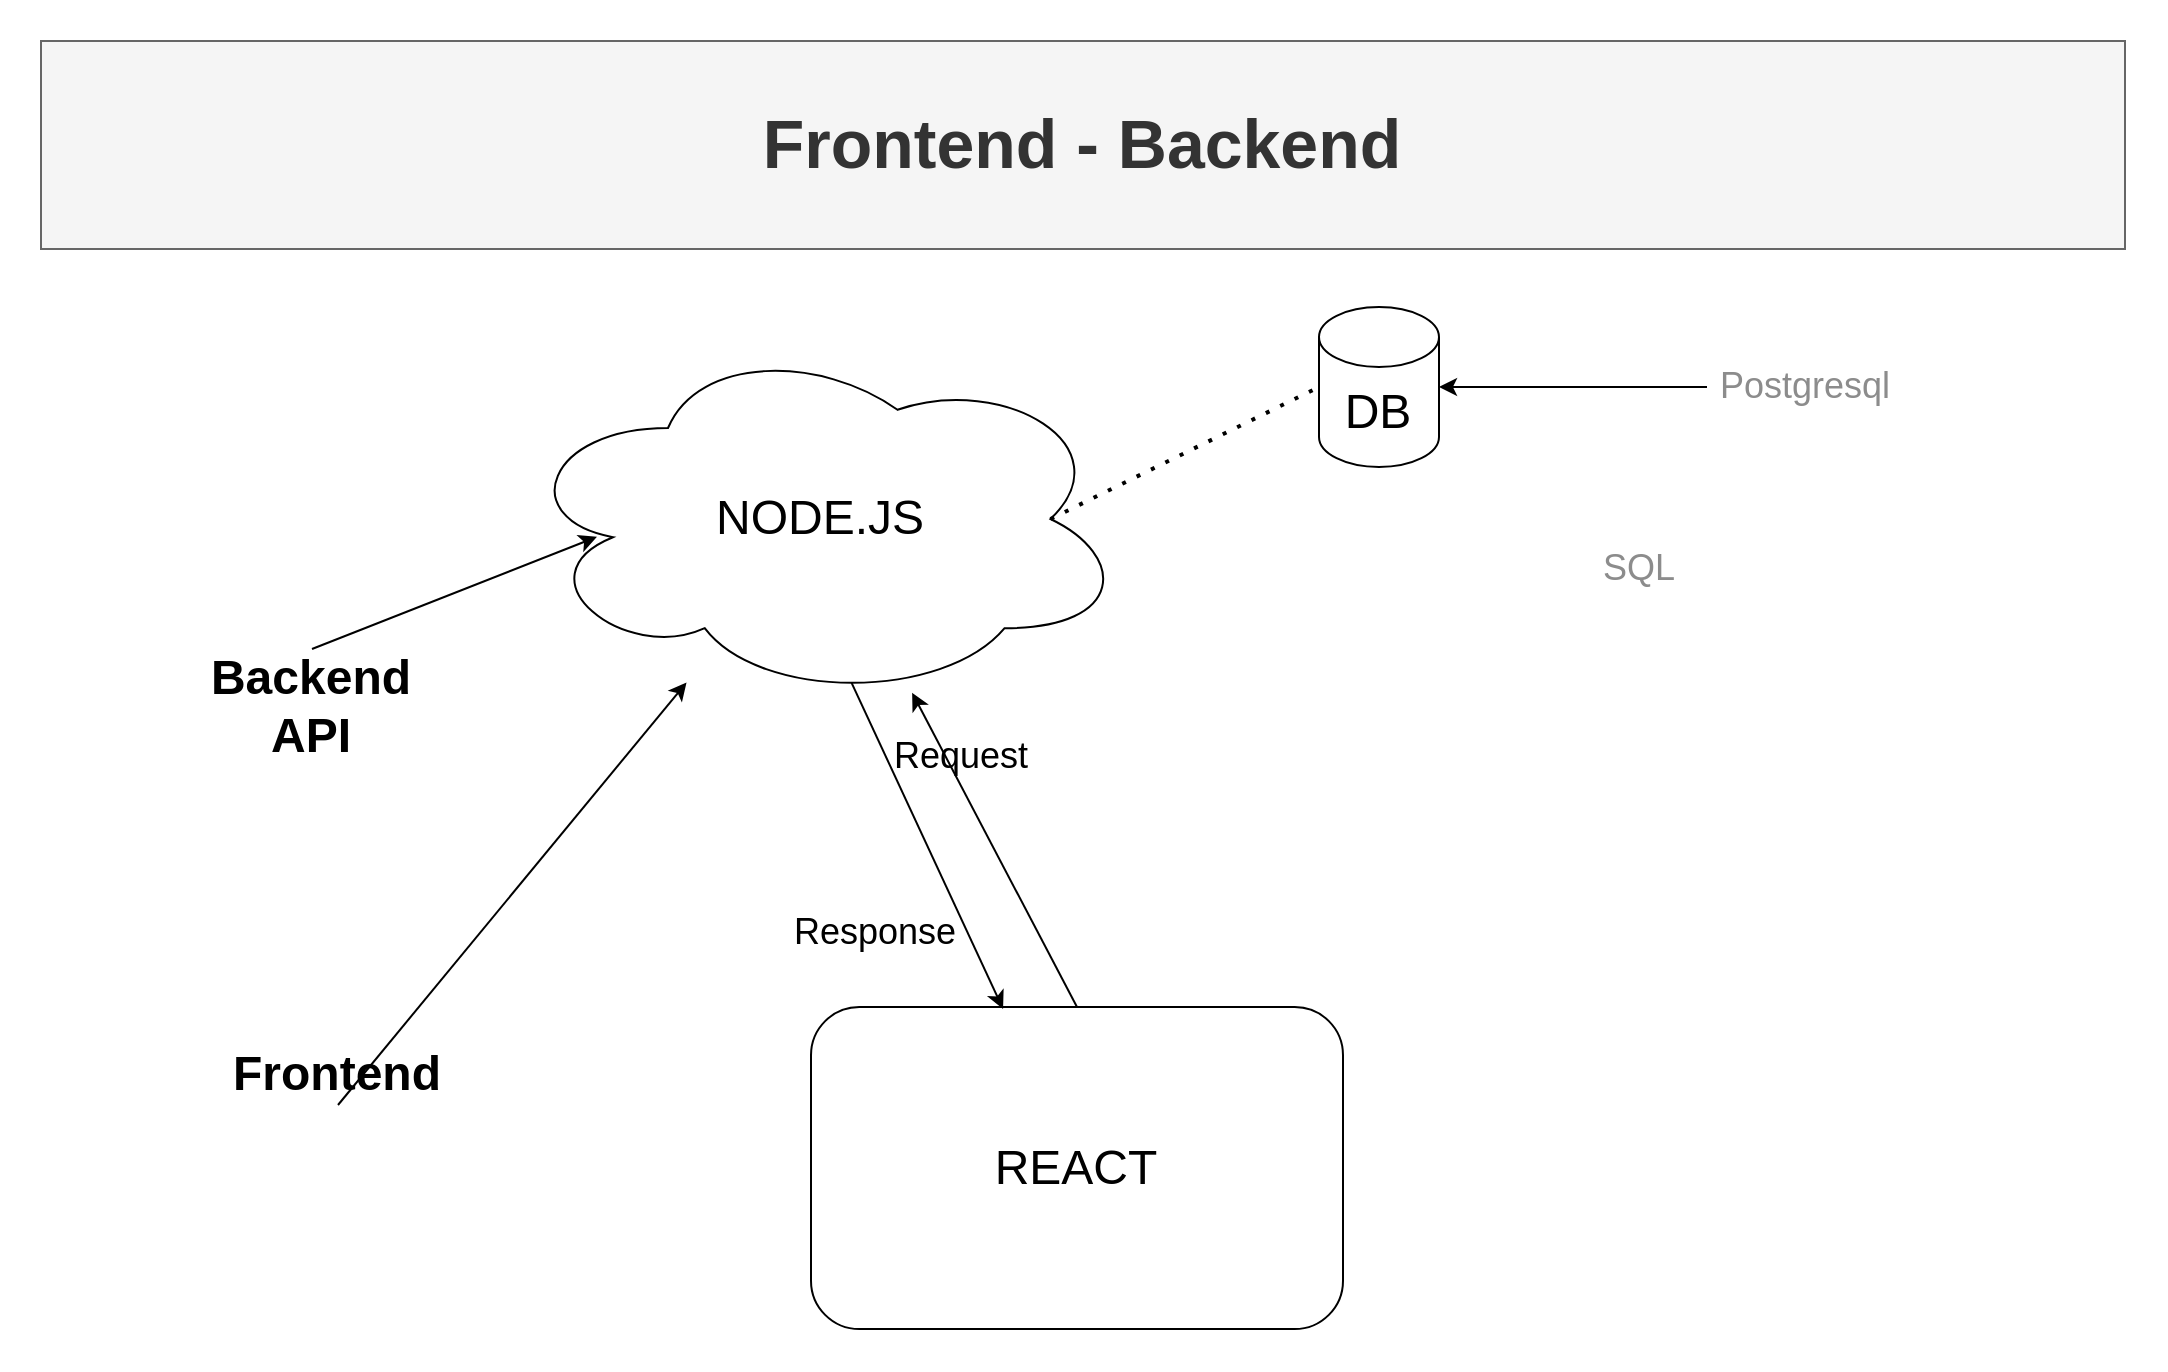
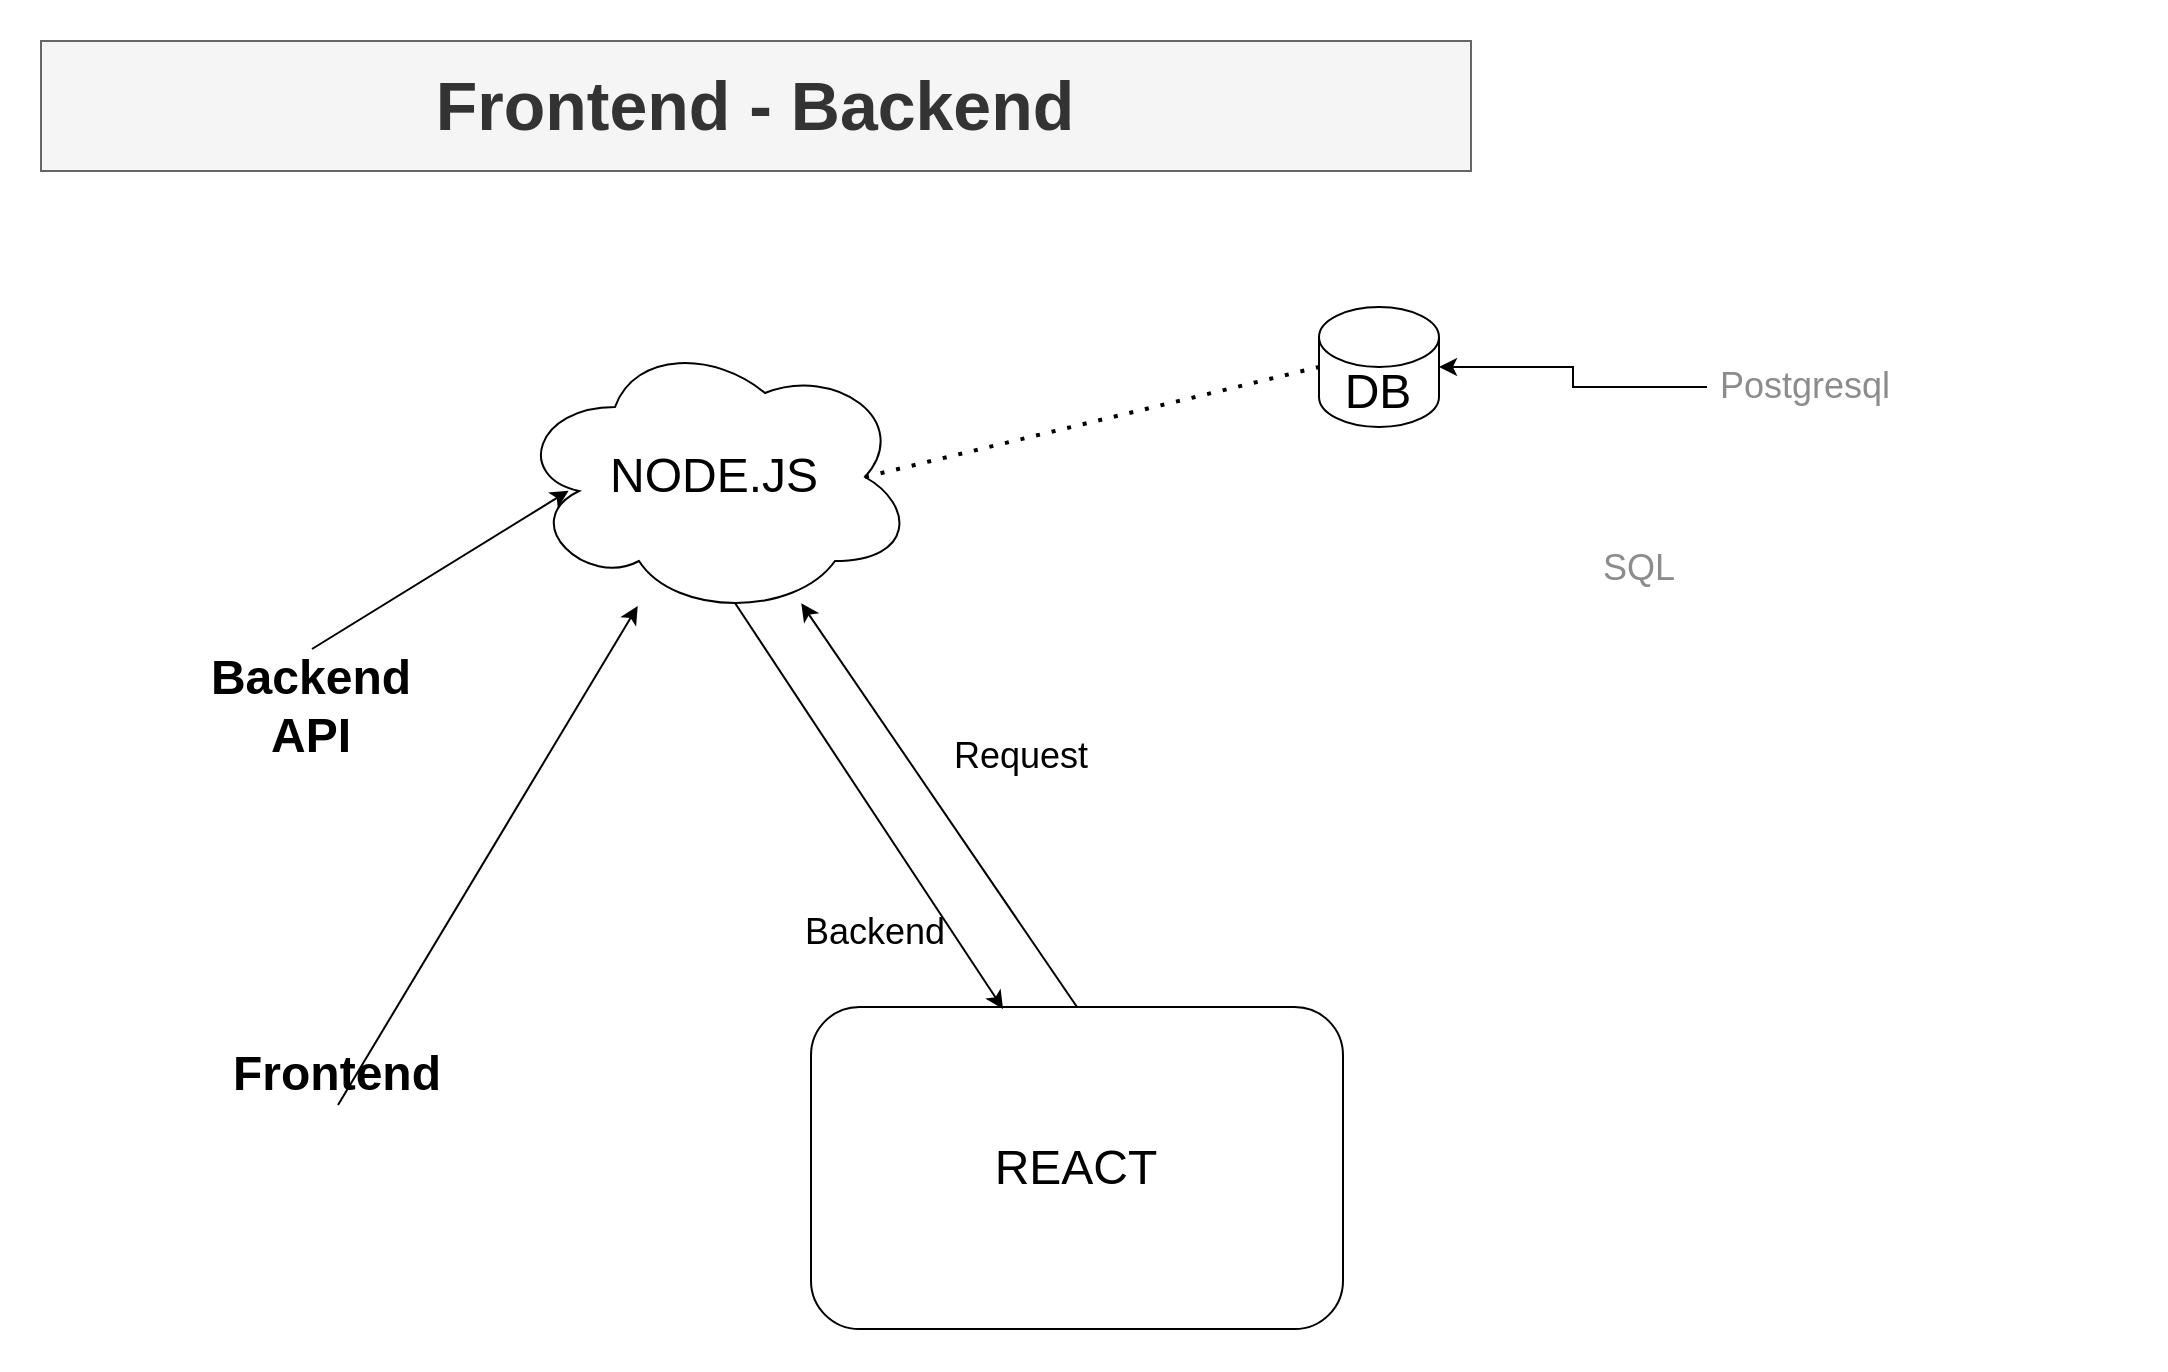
(1083, 145) -> (756, 106)
(1379, 387) -> (1379, 367)
(821, 519) -> (715, 477)
(962, 753) -> (1022, 753)
(876, 929) -> (876, 929)
